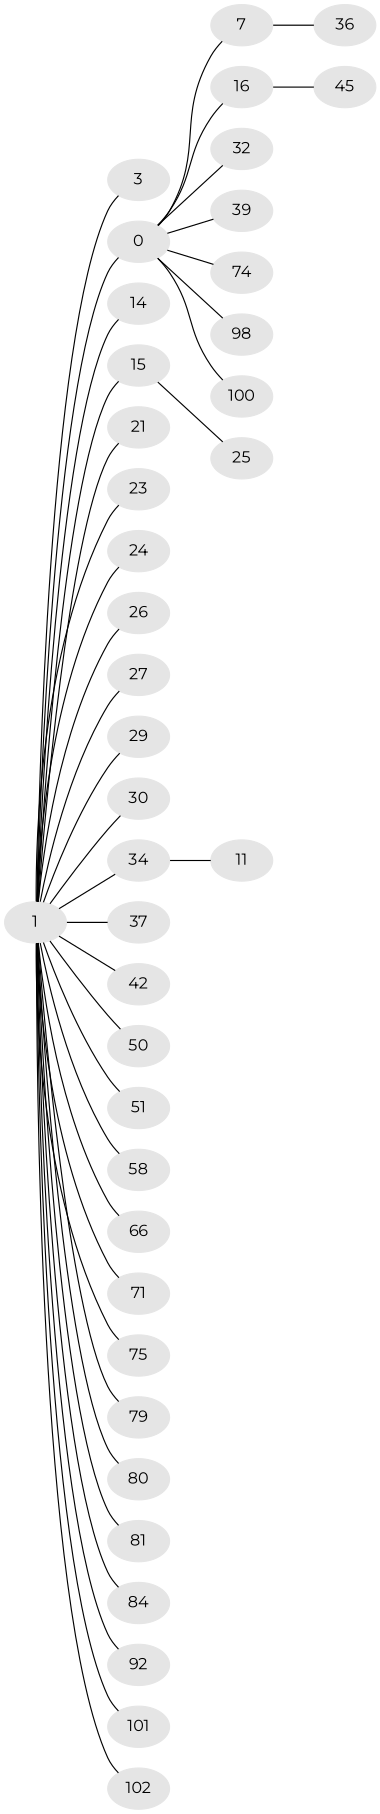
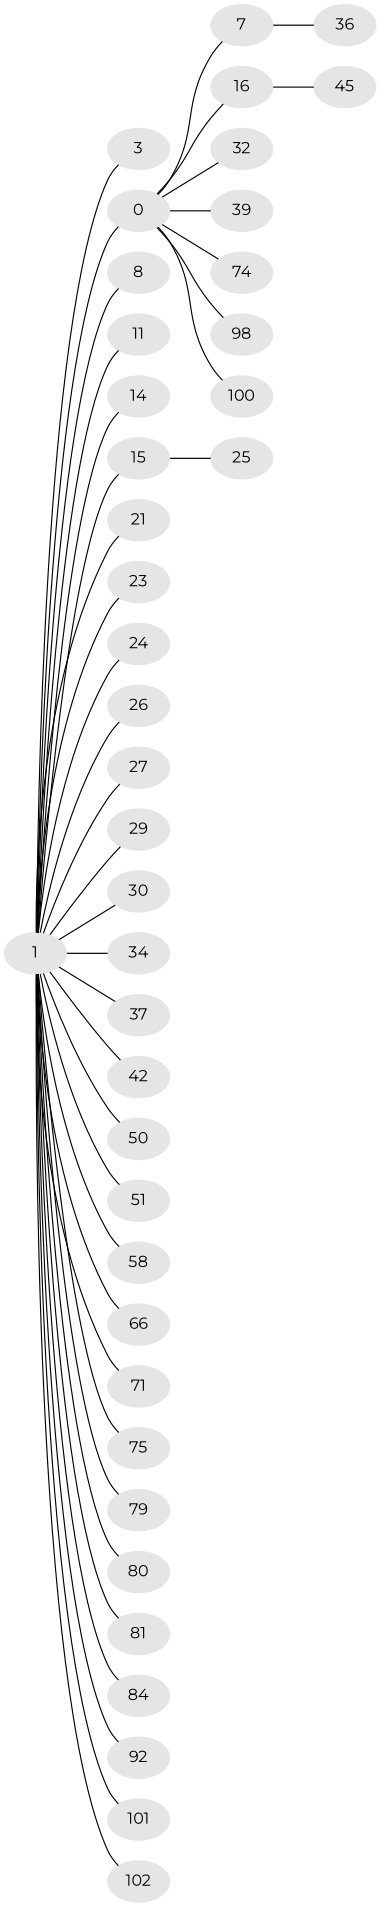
none -> (139, 273)
(190, 861) -> (67, 549)
